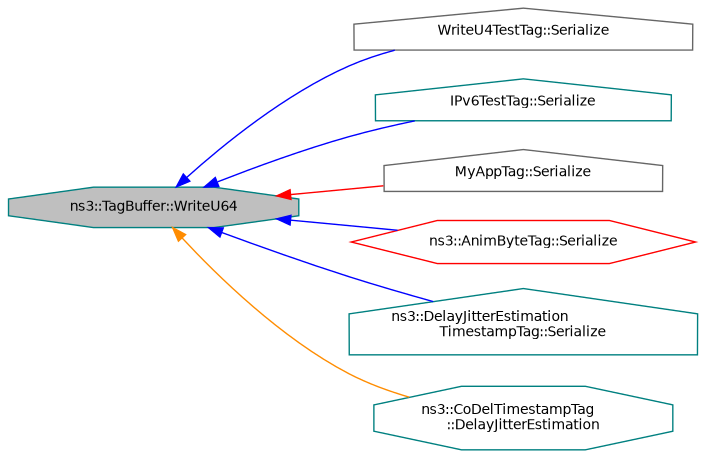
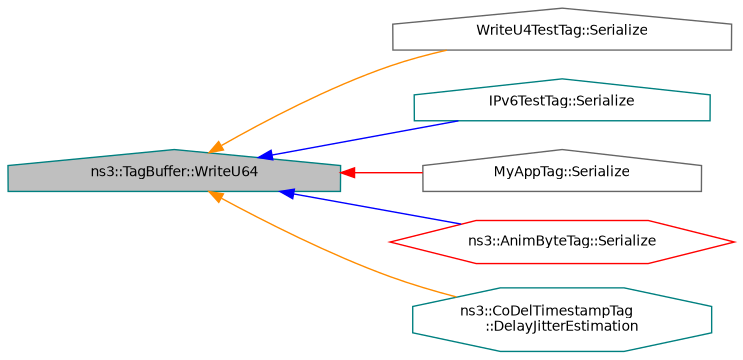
(284, 102) -> (331, 90)
(154, 207) -> (174, 173)
(523, 325) -> none
